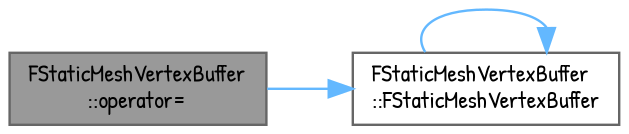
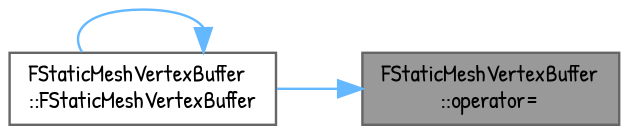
(298, 89) -> (307, 89)
